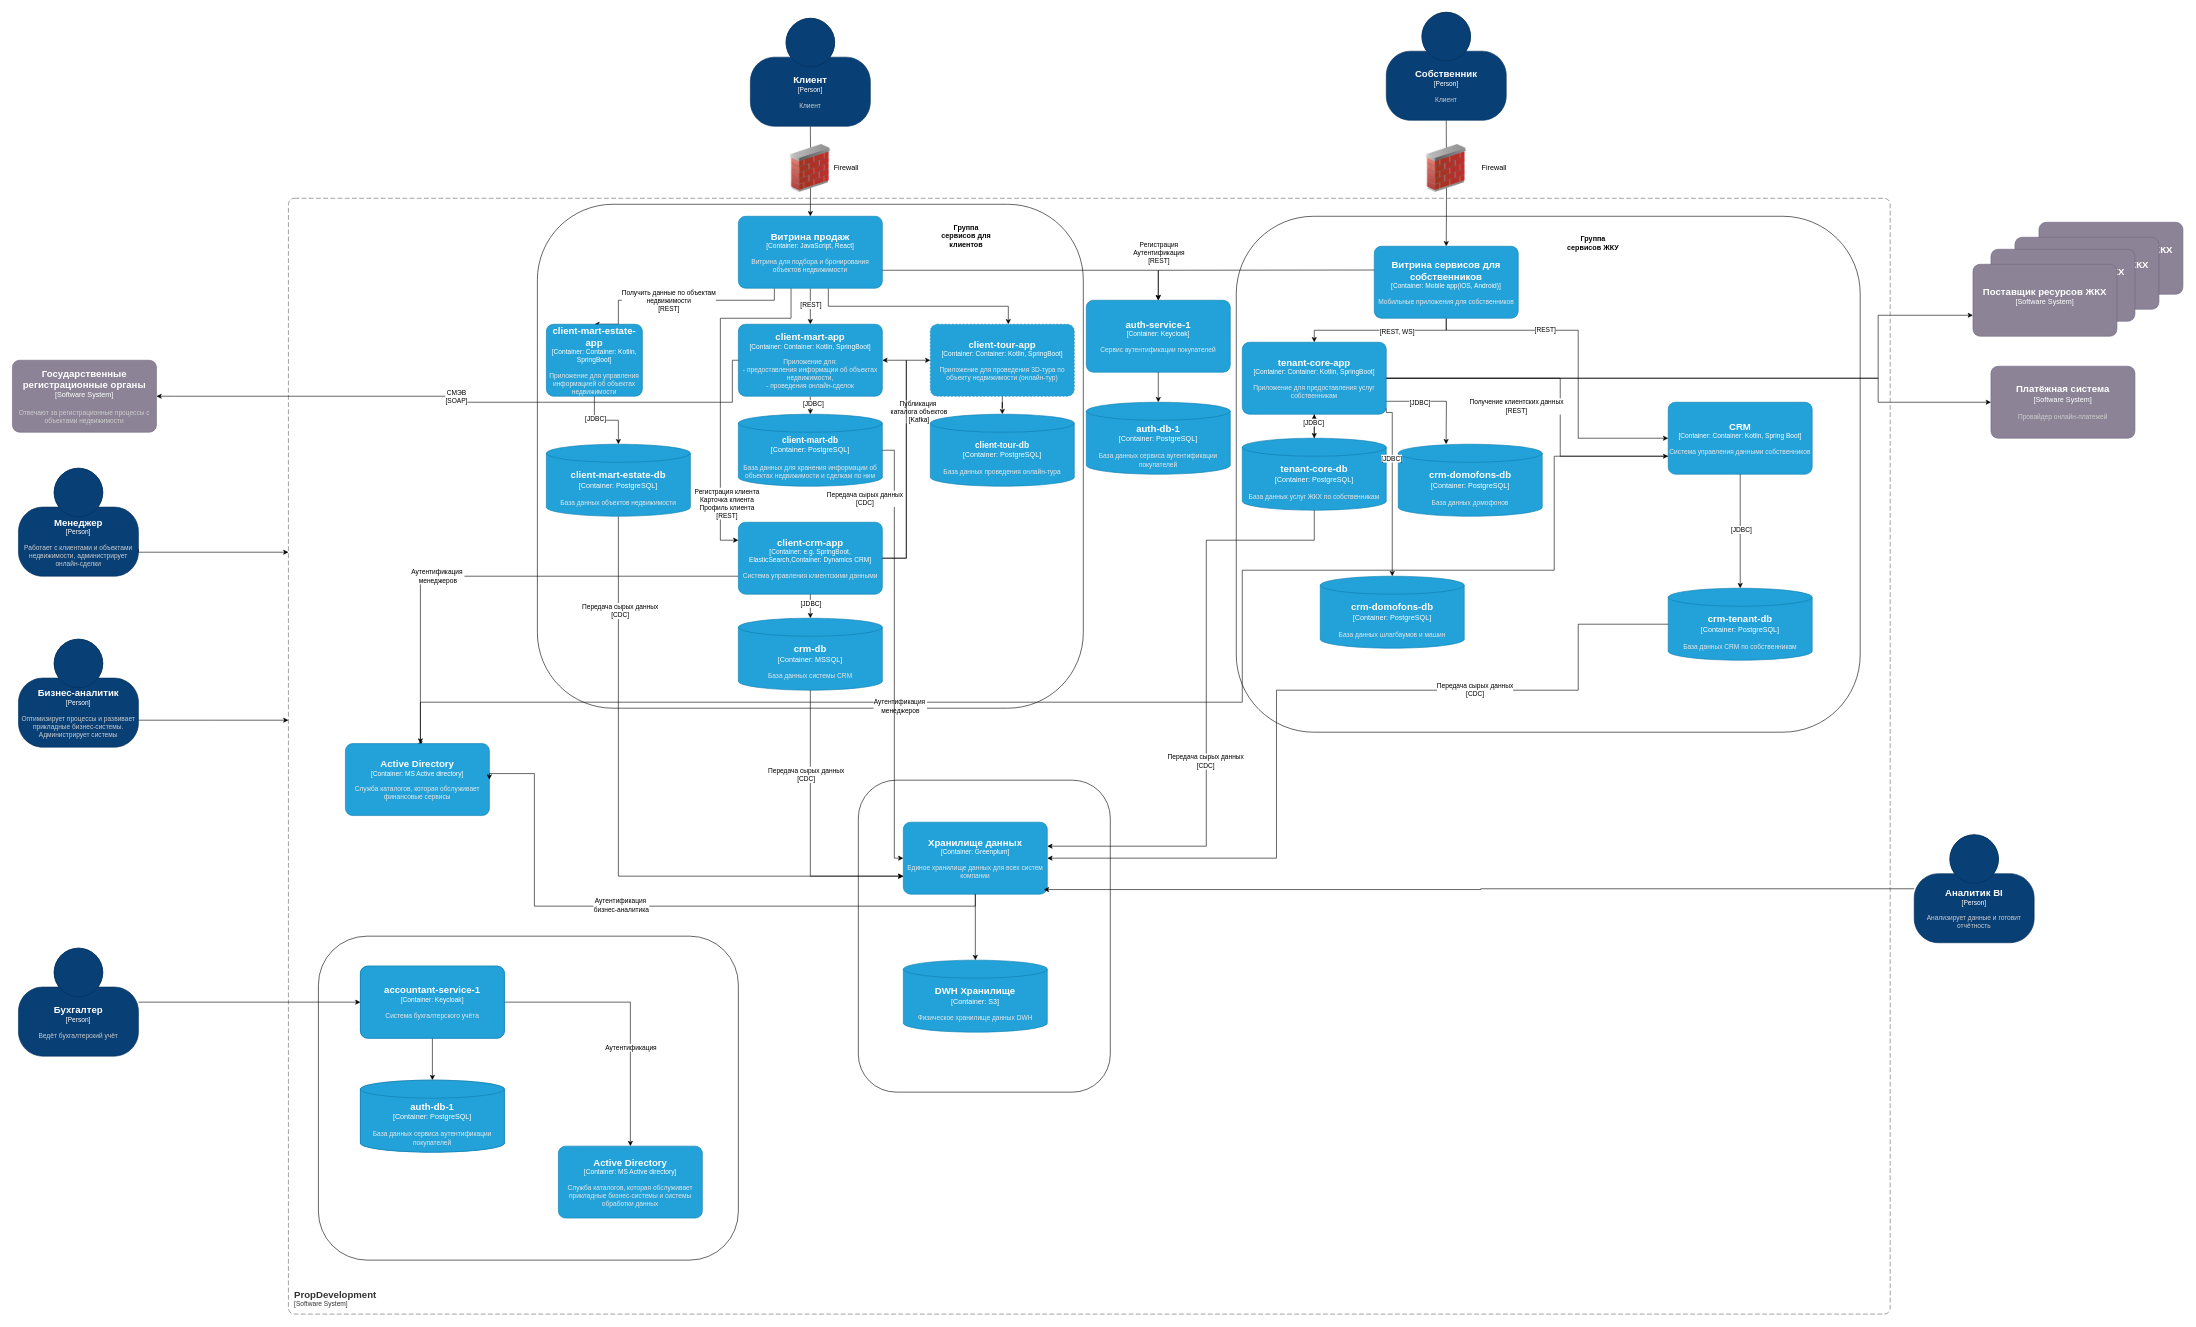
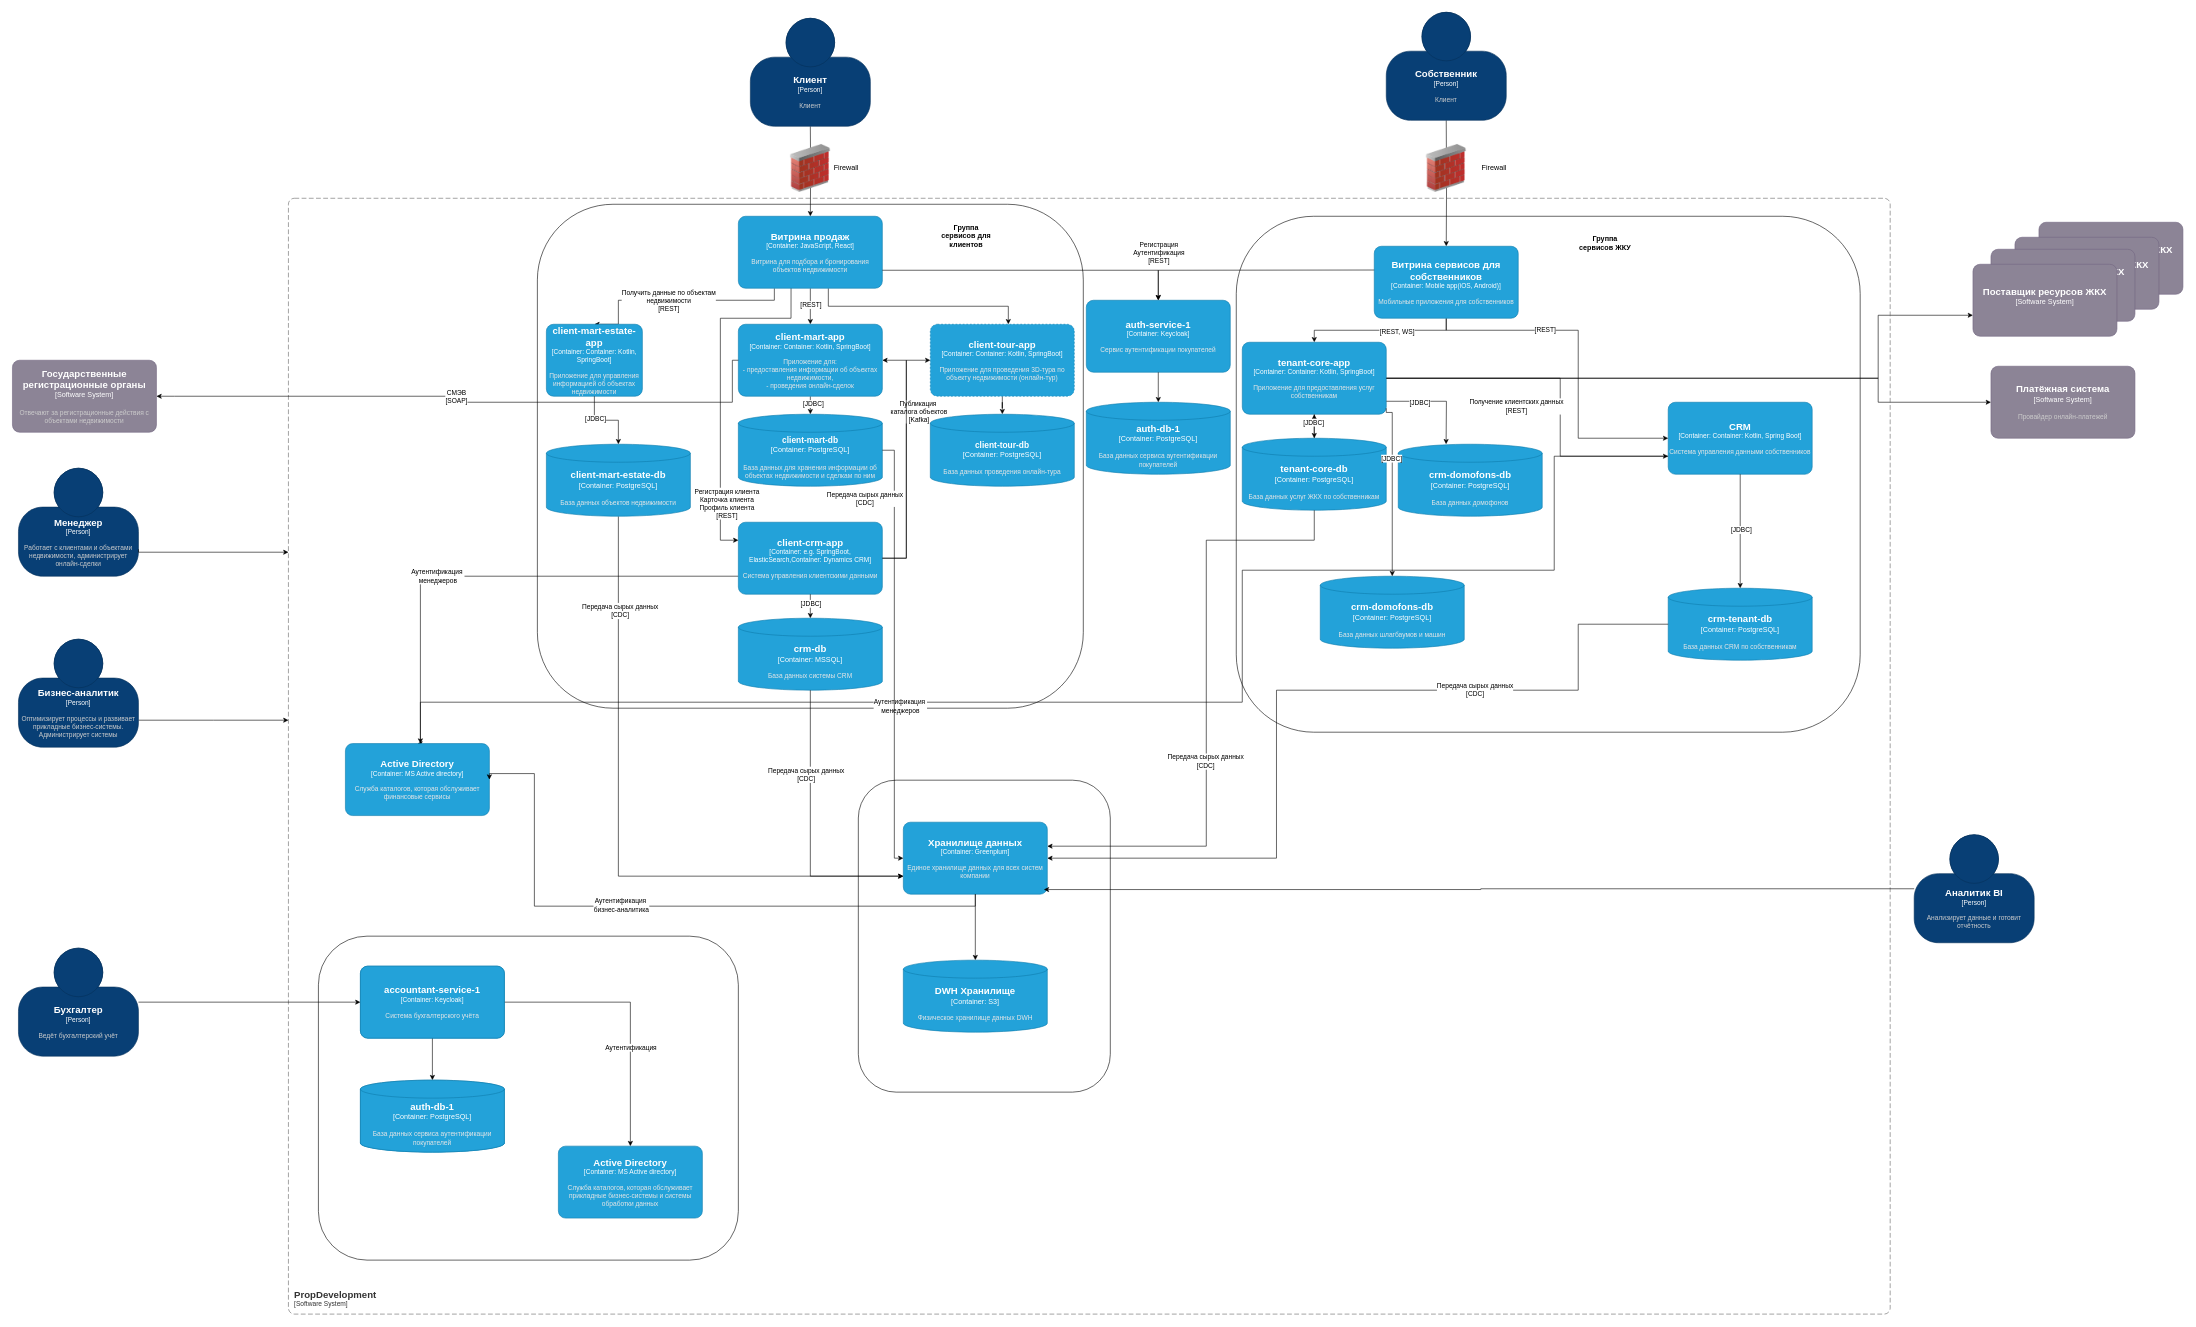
(1593, 243) -> (1605, 243)
(84, 396) -> (84, 396)
